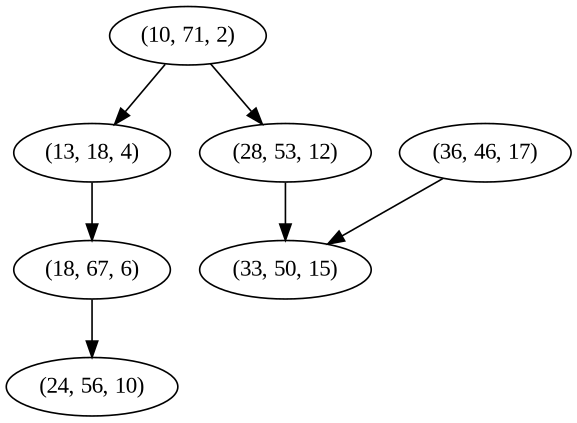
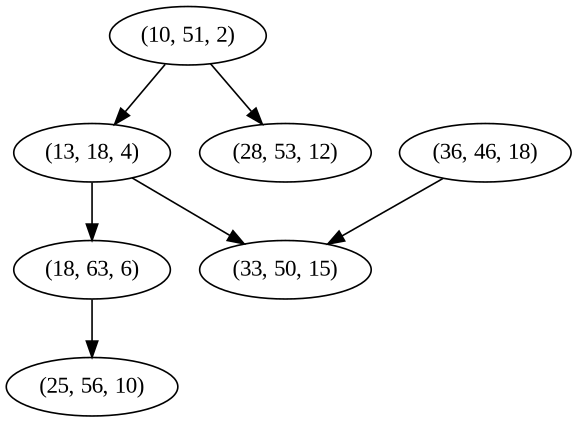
(188, 36) -> (188, 36)
(485, 153) -> (485, 153)
(285, 203) -> (181, 207)
(92, 270) -> (92, 270)
(92, 387) -> (92, 387)
